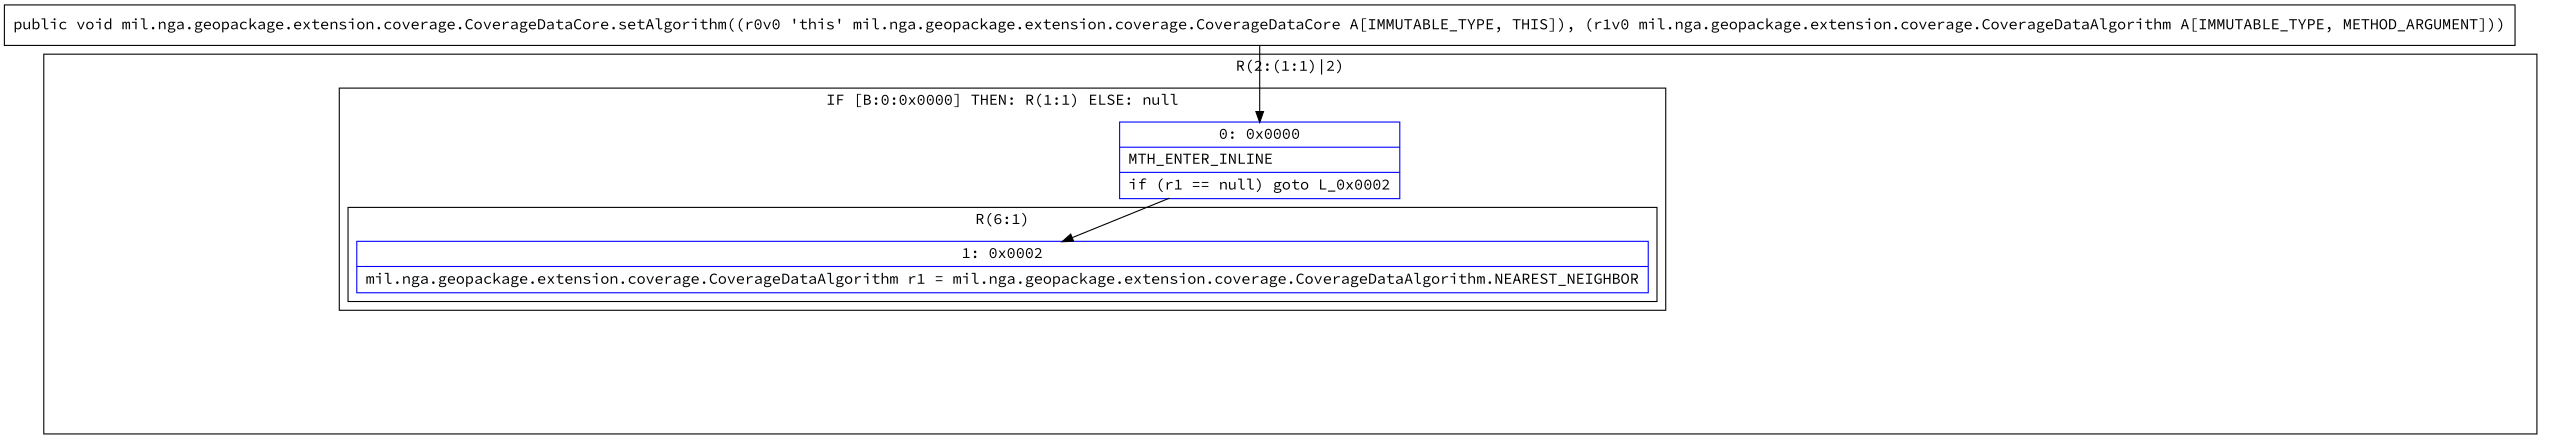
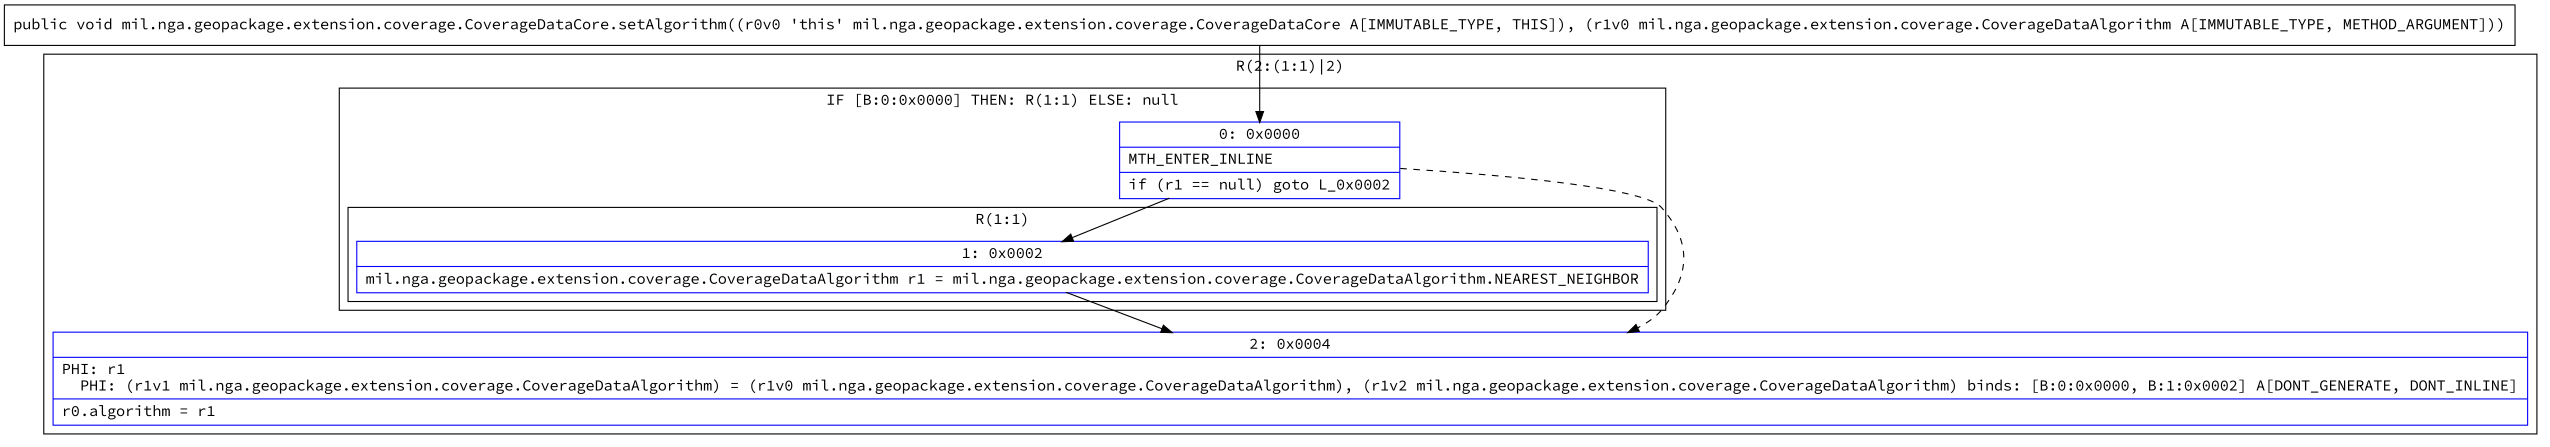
(1003, 220) -> (1003, 220)
none -> (1290, 379)
